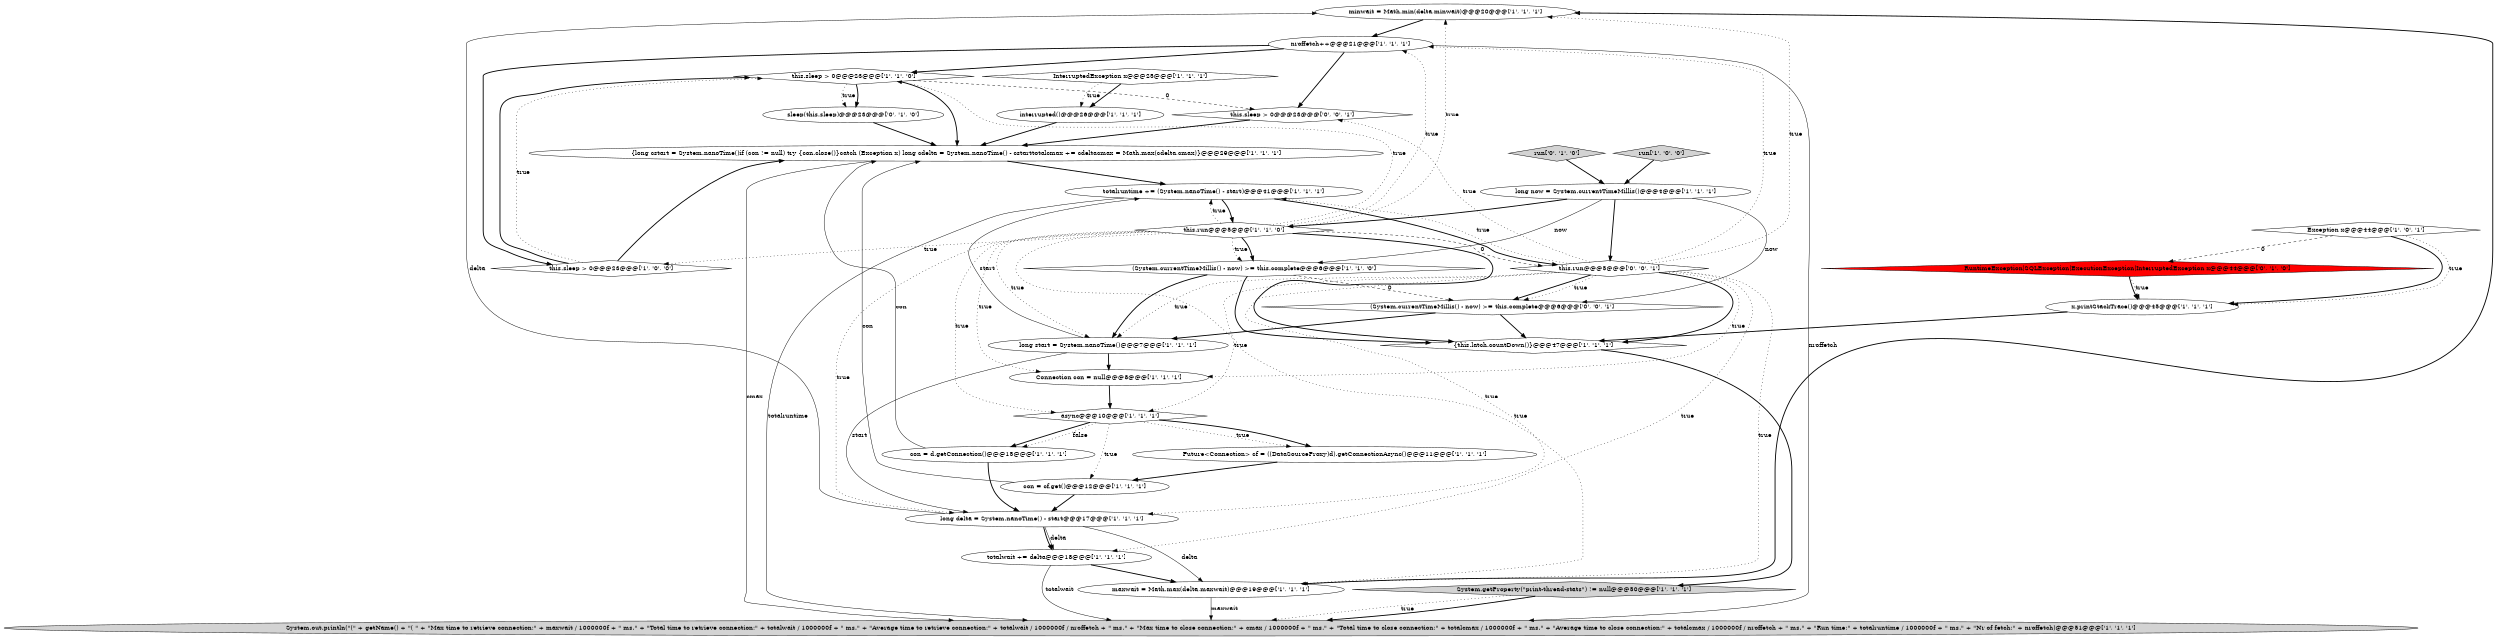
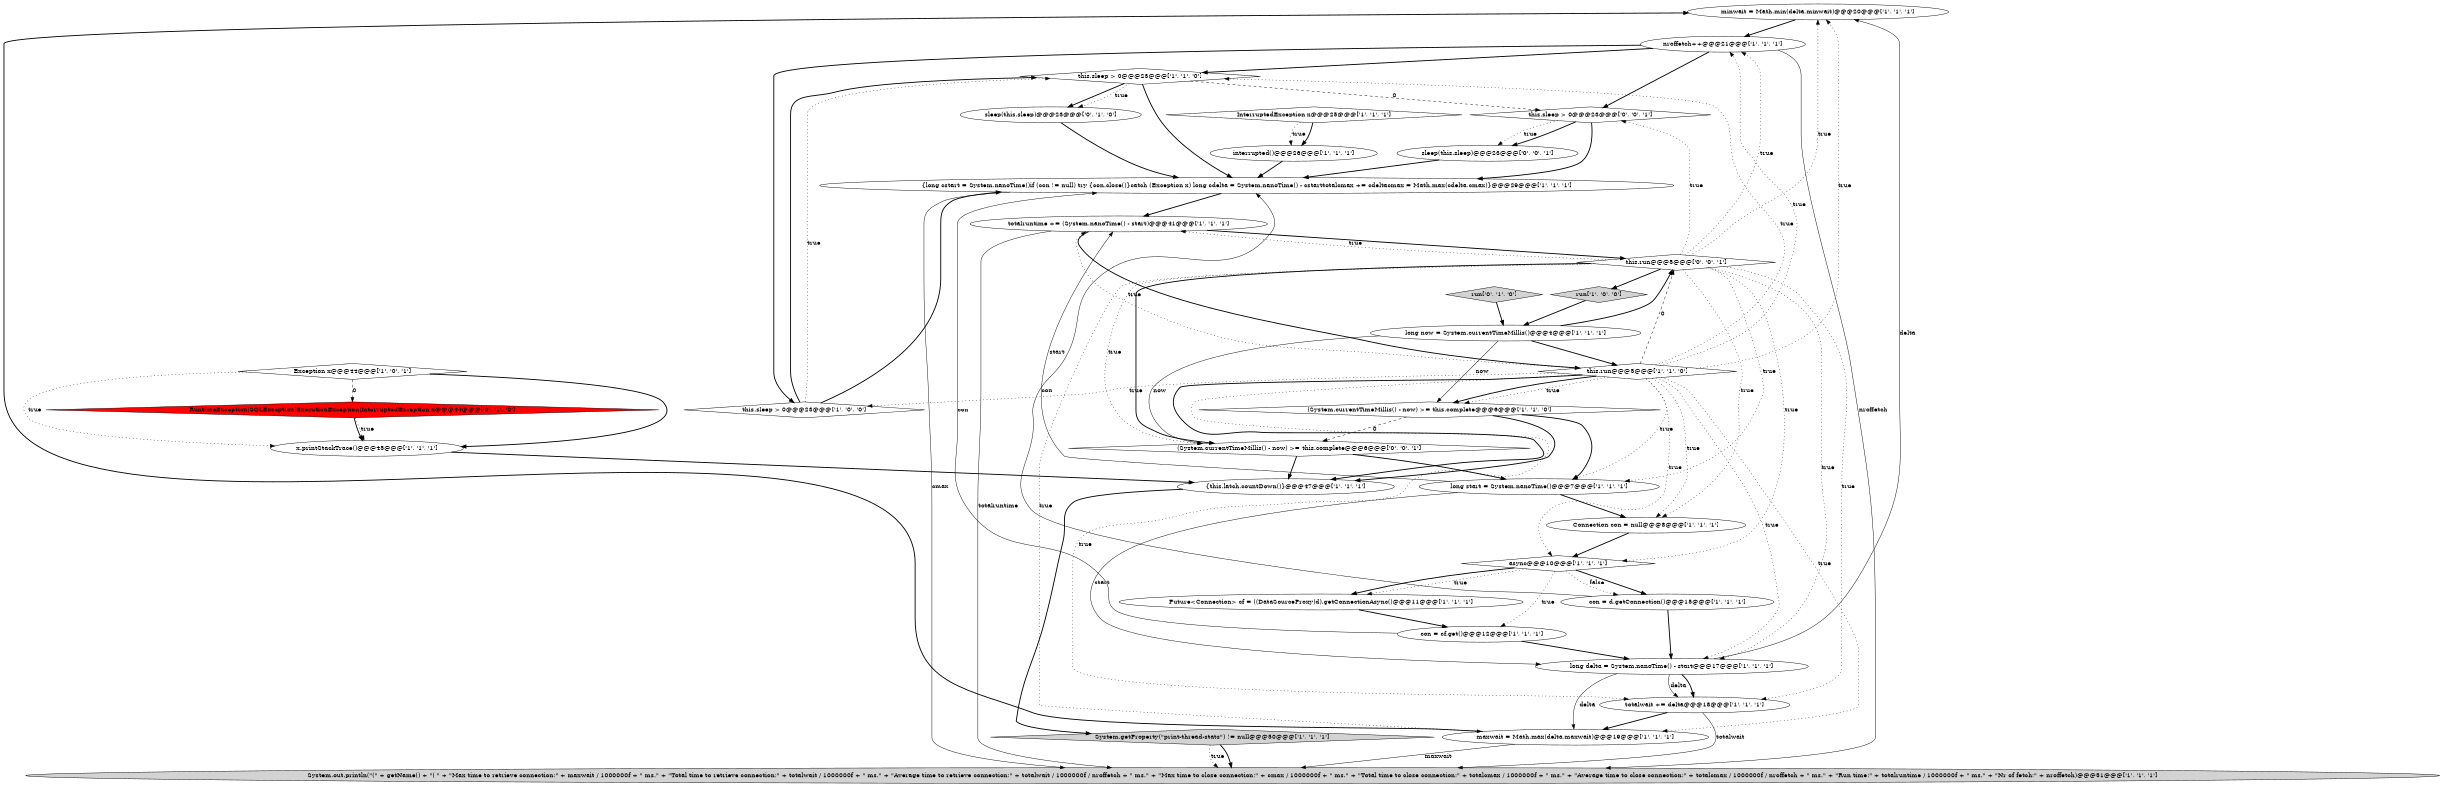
none -> (1488, 153)
(1725, 317) -> (1638, 278)
(1533, 345) -> (1286, 487)
none -> (1407, 486)
